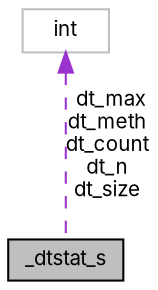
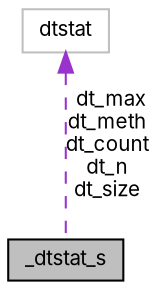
(66, 31) -> (66, 31)
